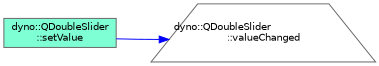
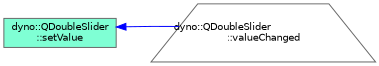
(138, 39) -> (153, 26)
